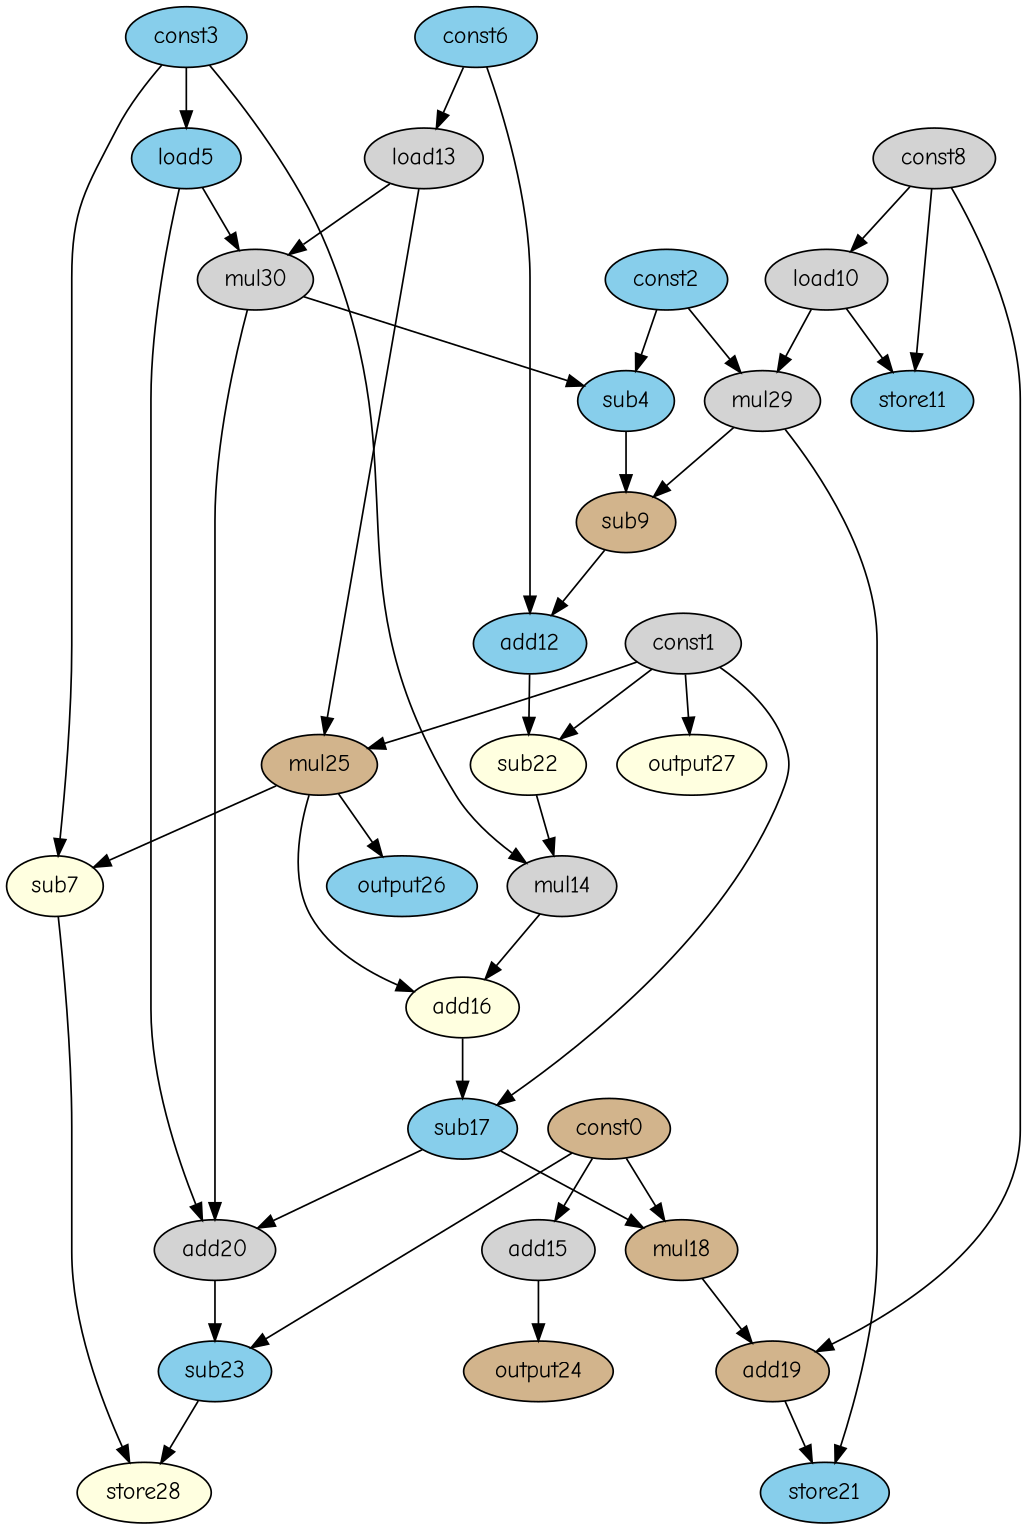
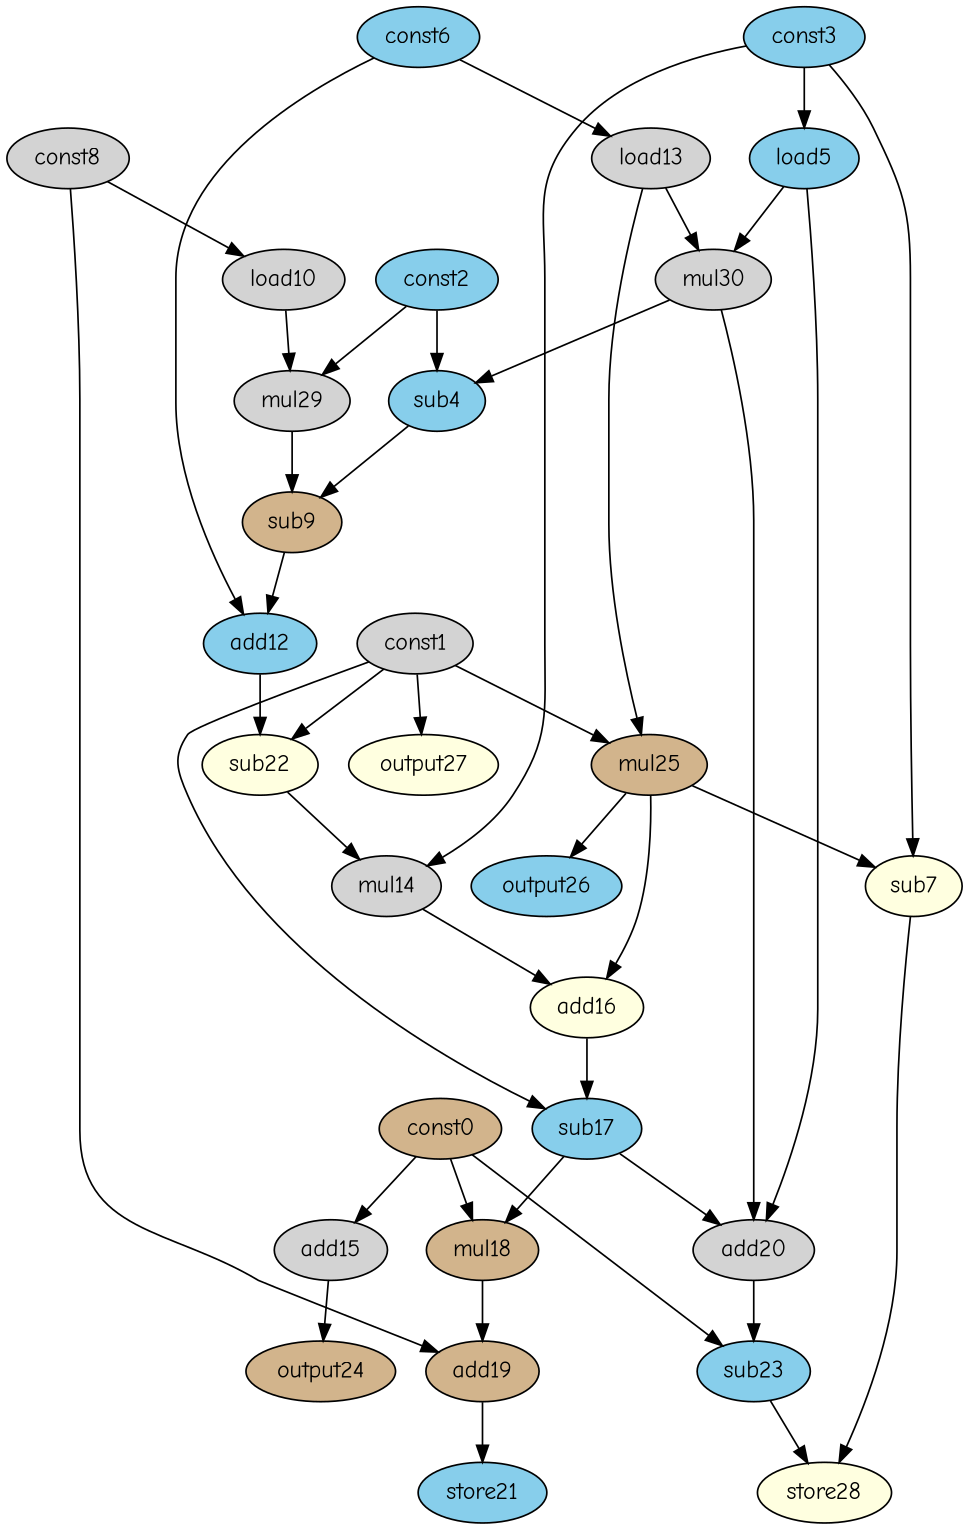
(912, 401) -> none
(877, 929) -> none
